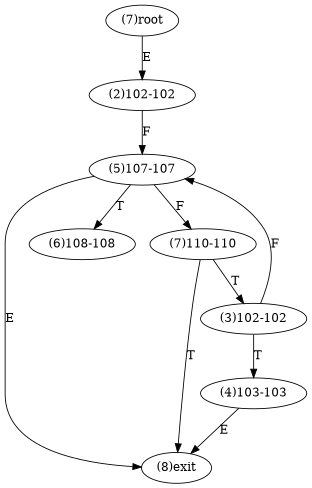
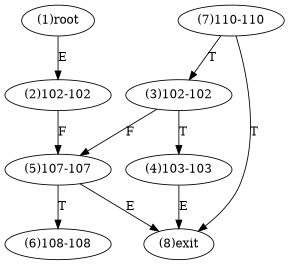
(142, 21) -> (58, 21)
(170, 204) -> none
